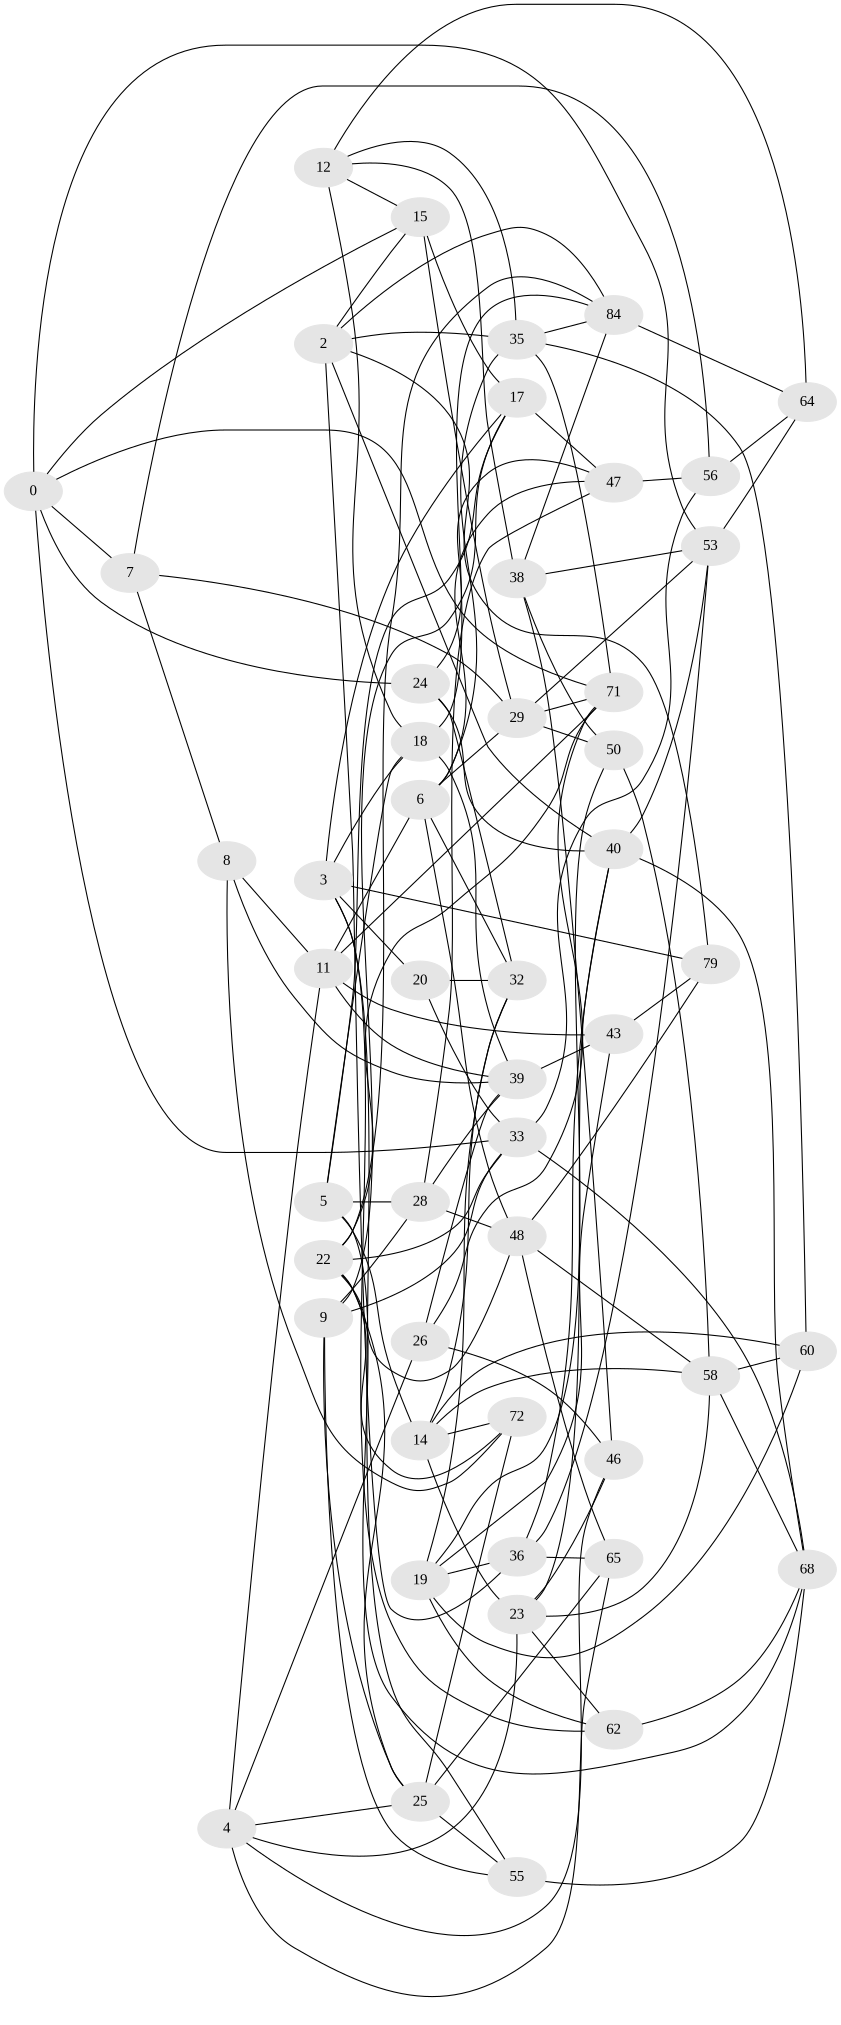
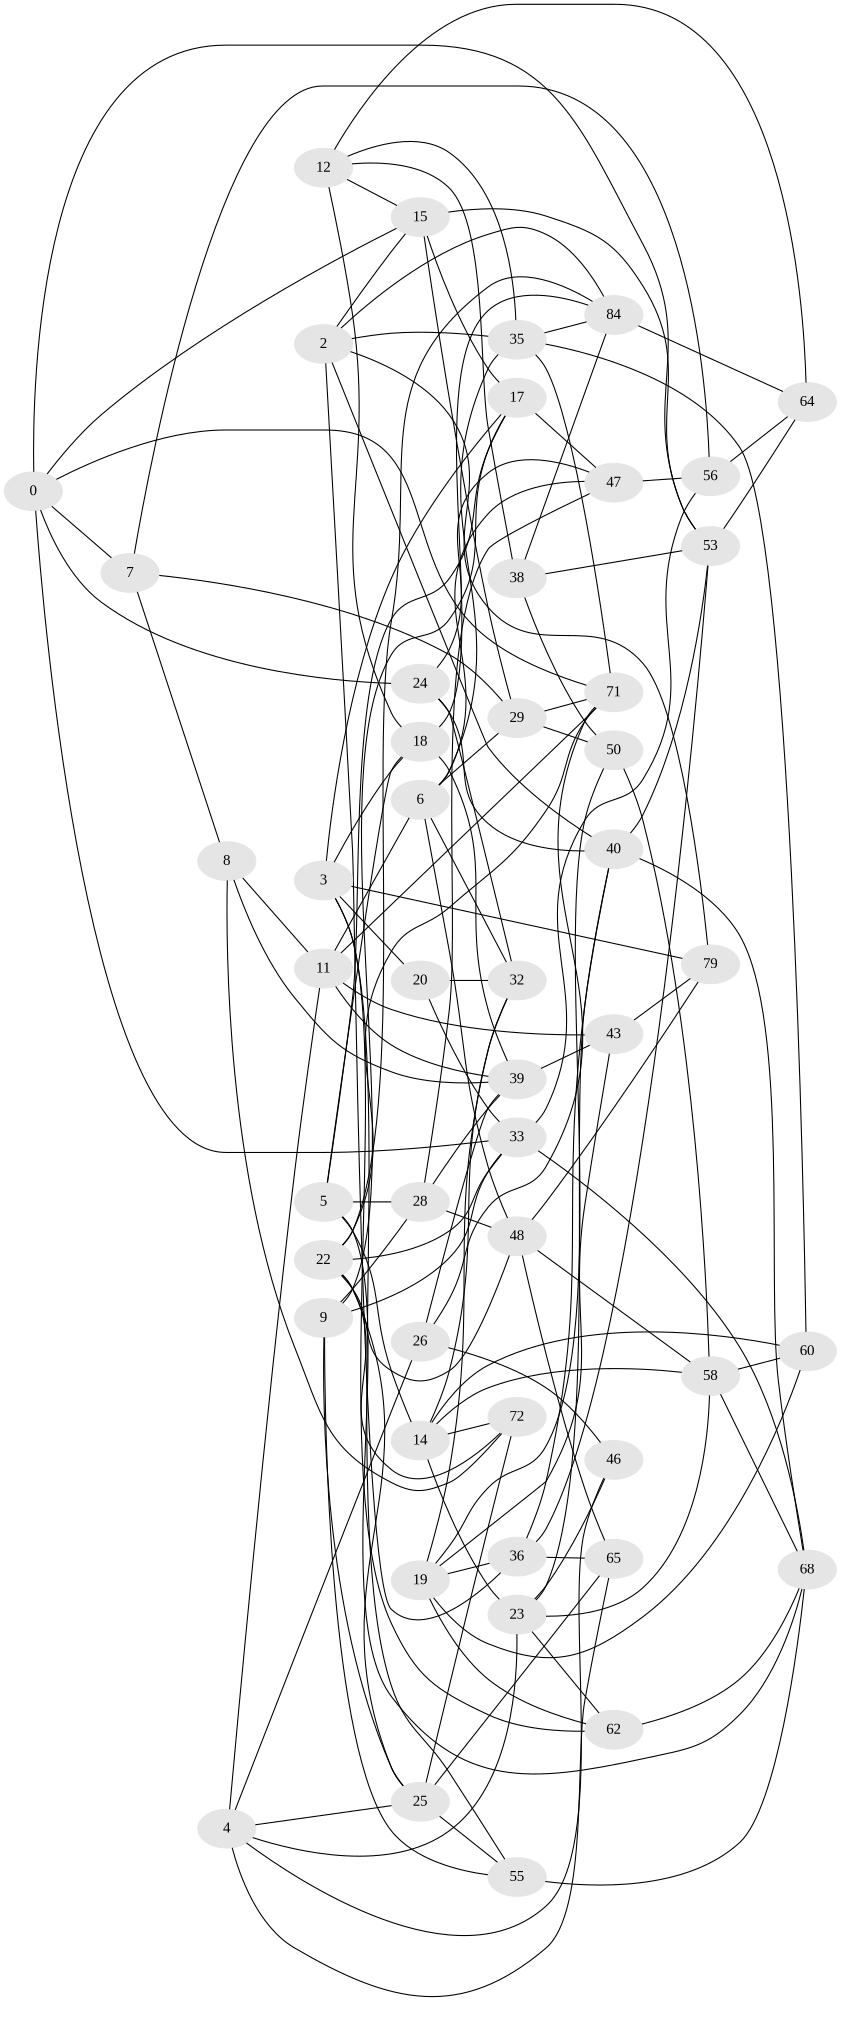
(614, 632) -> (650, 300)
(587, 1102) -> none
